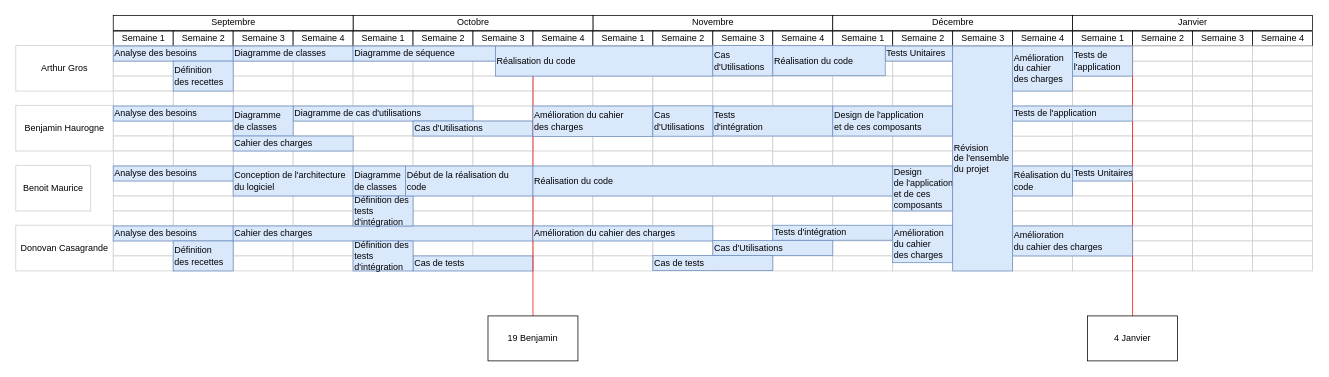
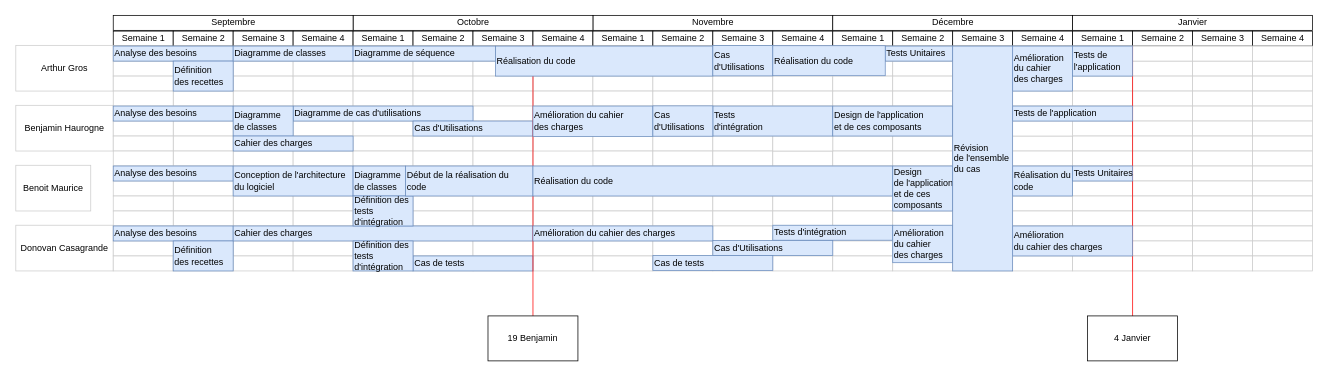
(982, 159) -> (982, 159)
